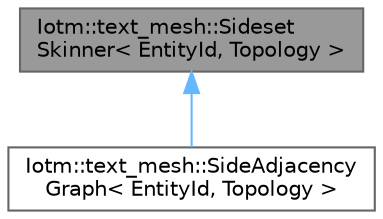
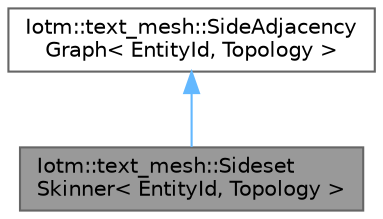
(192, 120) -> (192, 120)
